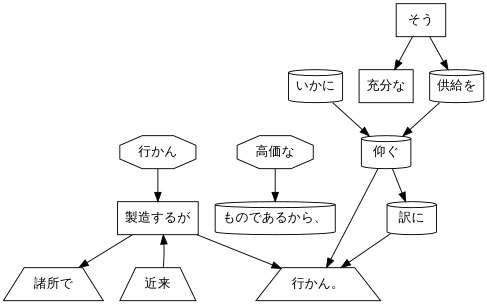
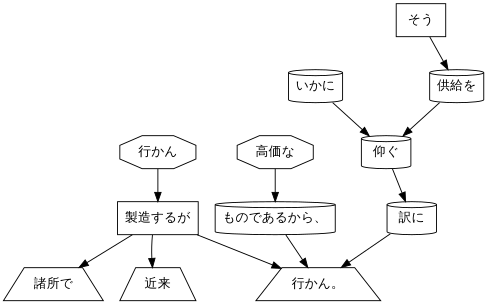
(386, 86) -> none
(354, 214) -> (294, 247)
(164, 256) -> (152, 247)
